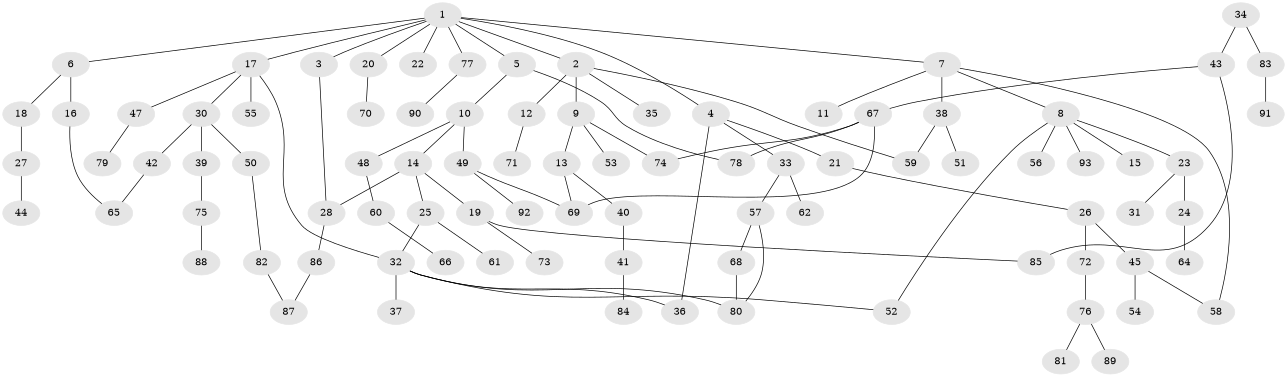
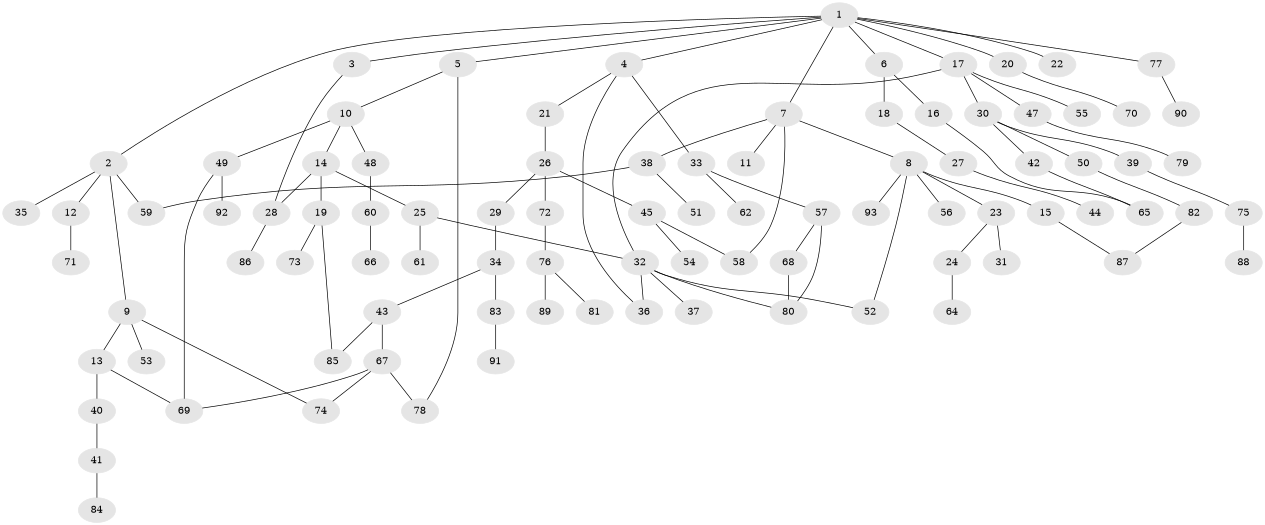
none -> (496, 213)
(302, 287) -> (1084, 238)
